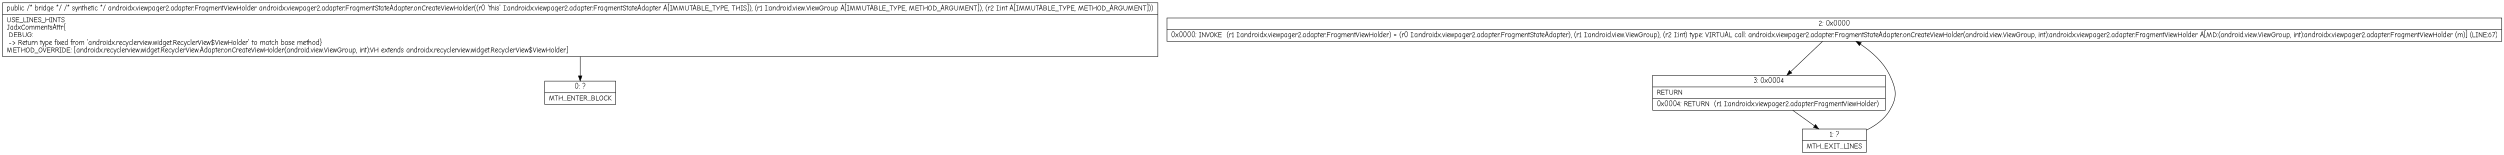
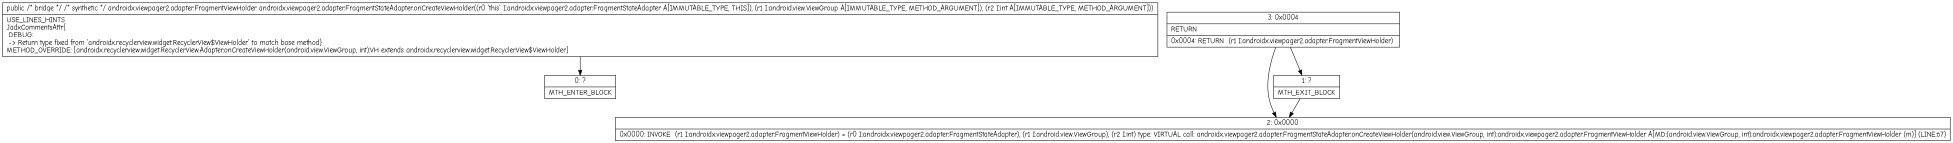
(1807, 57) -> (1268, 80)
(1834, 146) -> (1307, 93)
